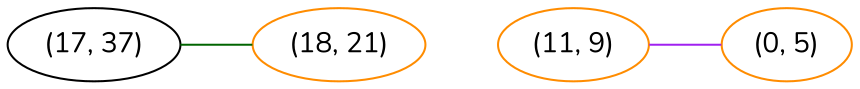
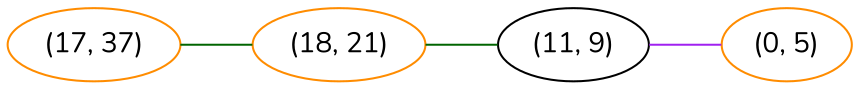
(94, 45) -> (94, 45)
none -> (462, 45)
(573, 45) -> (573, 45)
